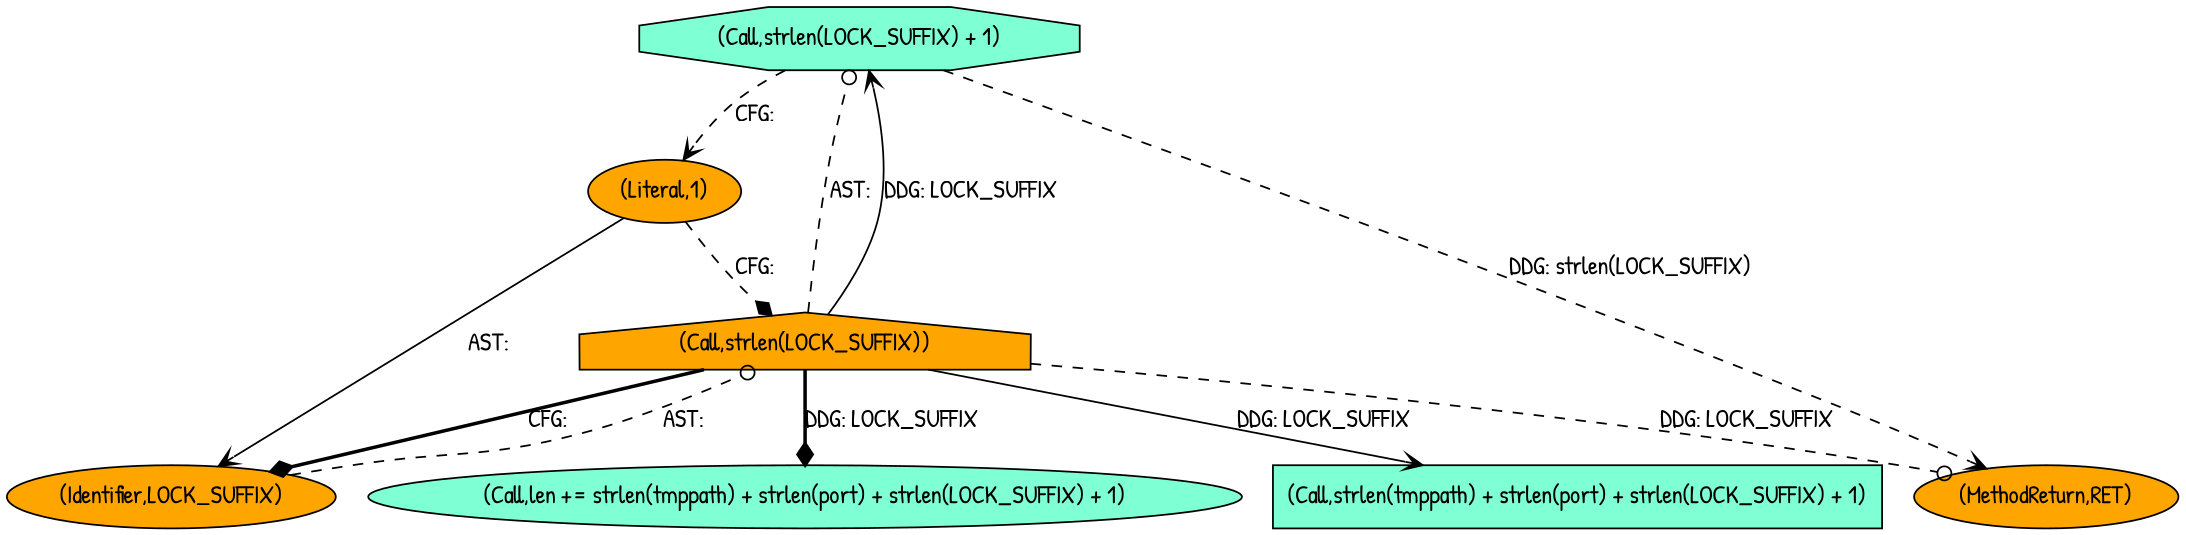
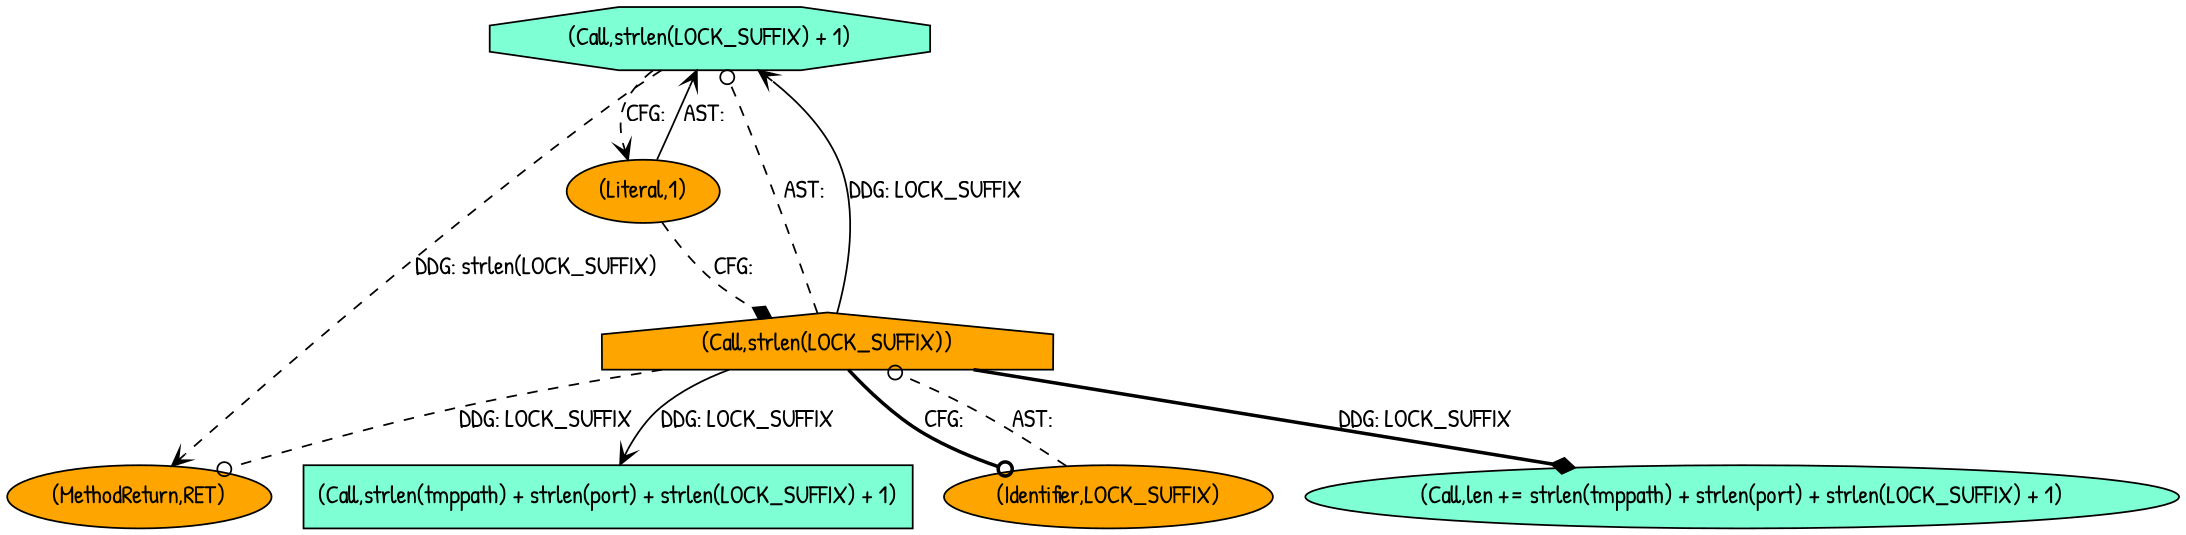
(429, 338) -> (674, 123)
(498, 418) -> (916, 429)
